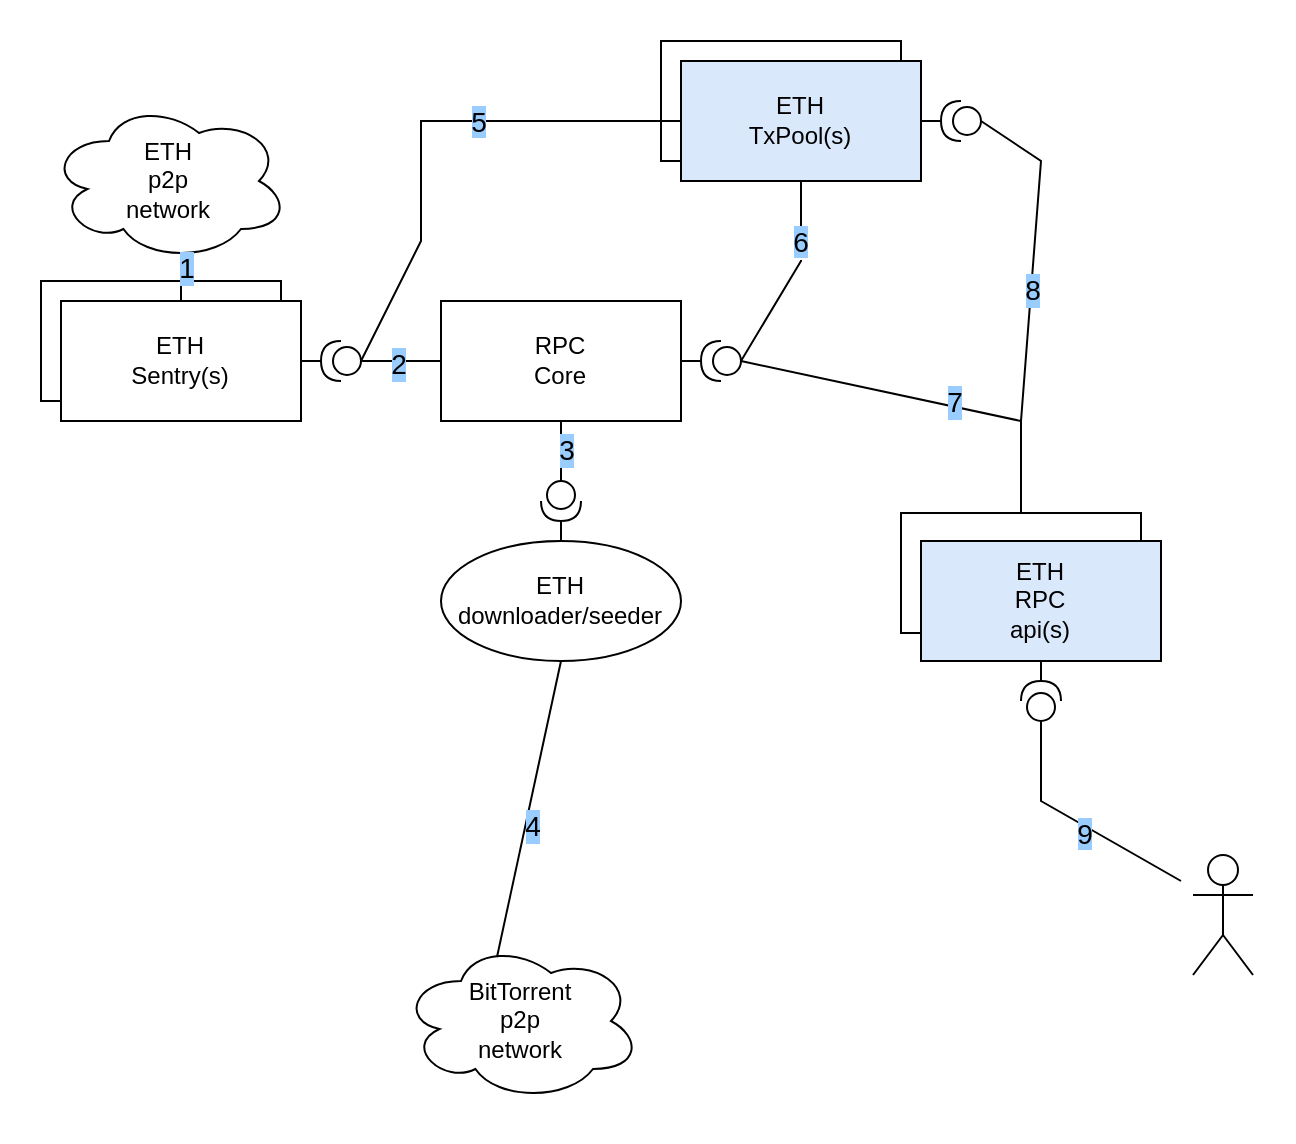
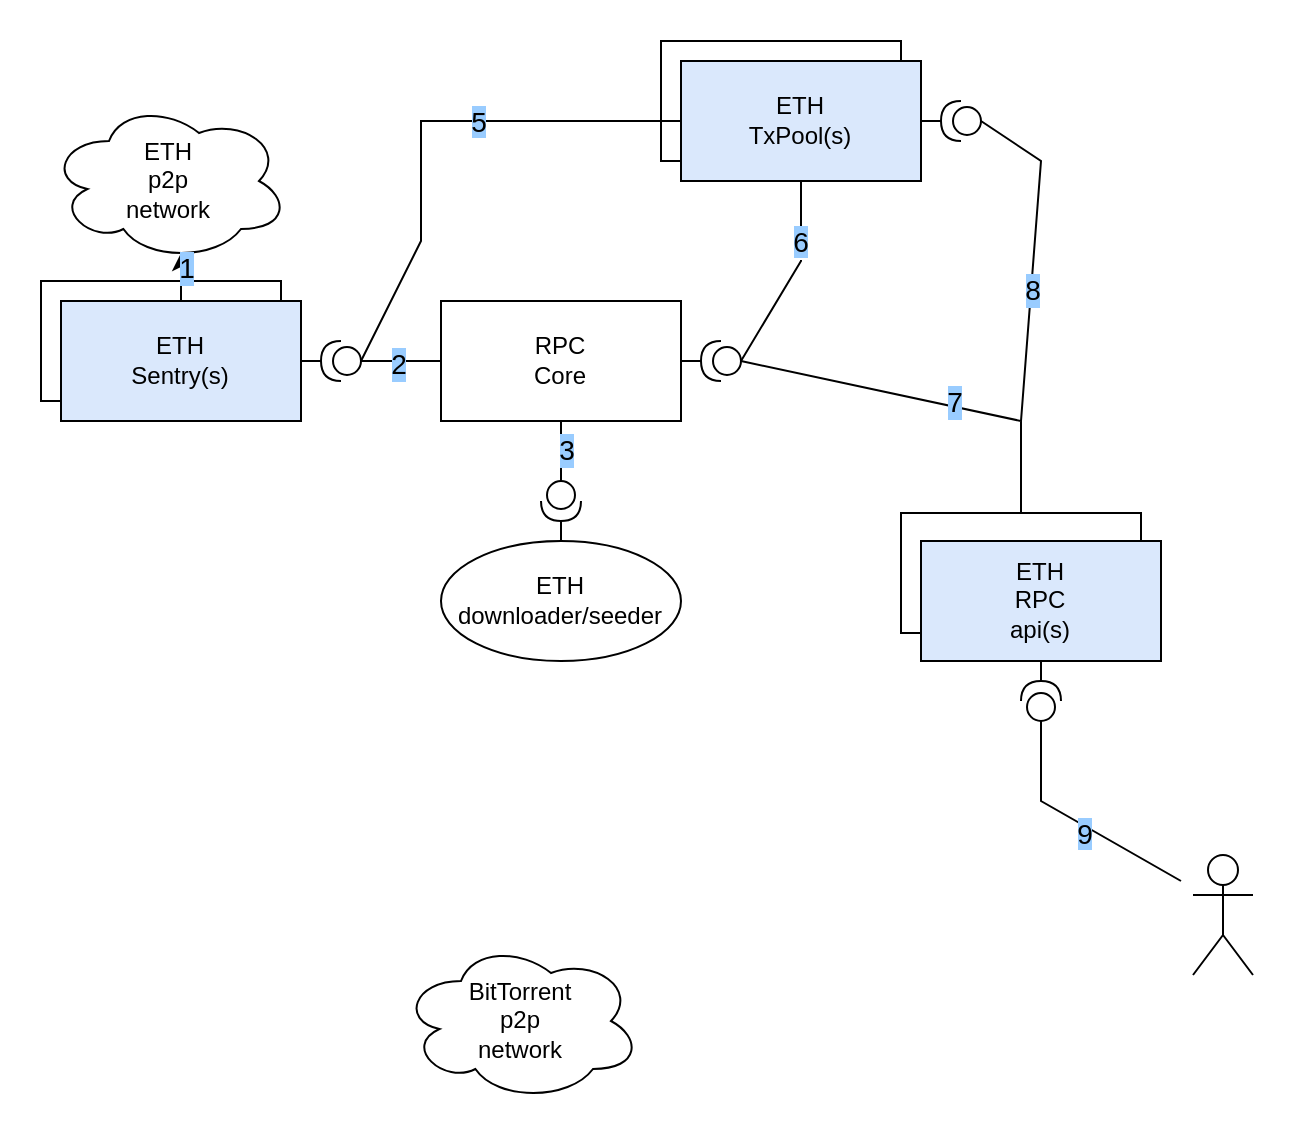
(181, 262) -> (181, 268)
(181, 361) -> (181, 361)
(529, 808) -> none
